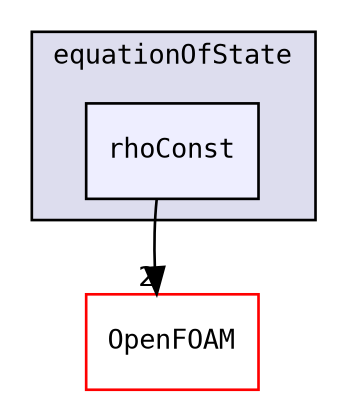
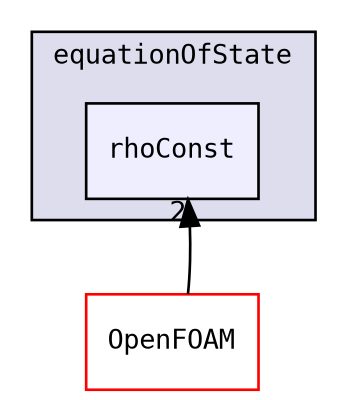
(155, 237) -> (190, 260)
